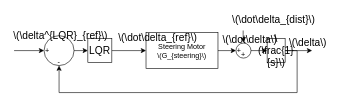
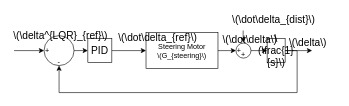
(100, 51) -> (100, 51)
